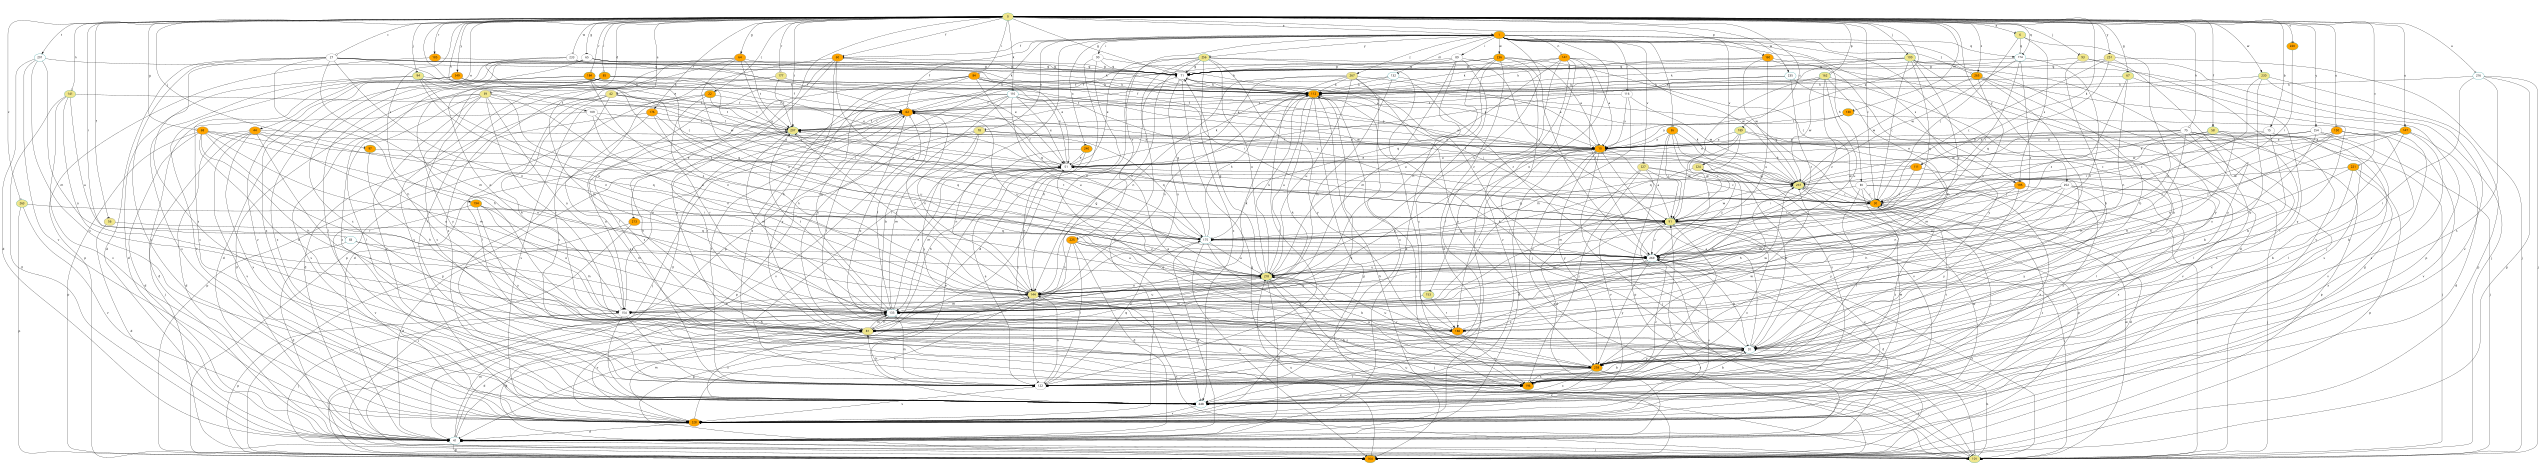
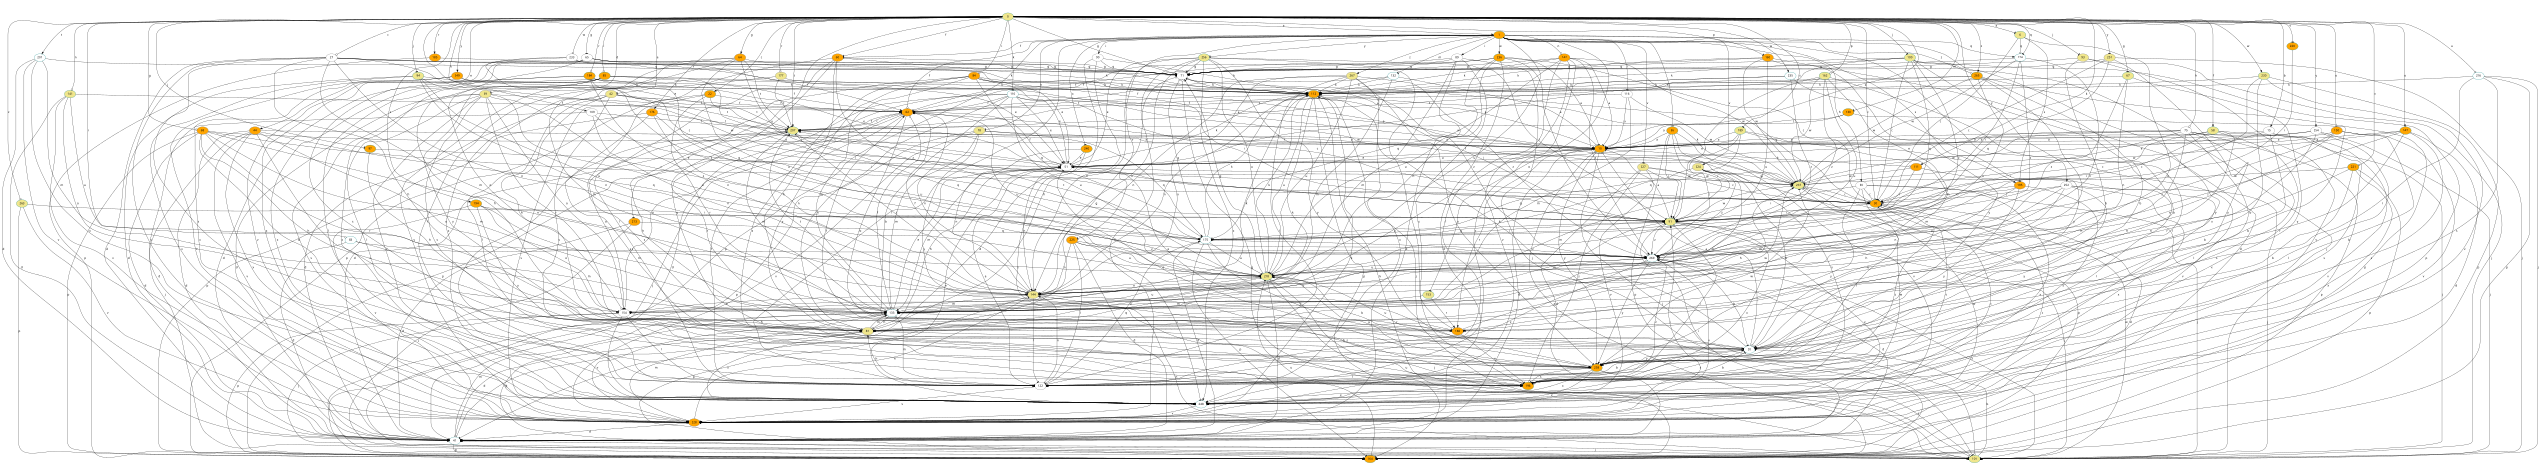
(110, 222) -> none
